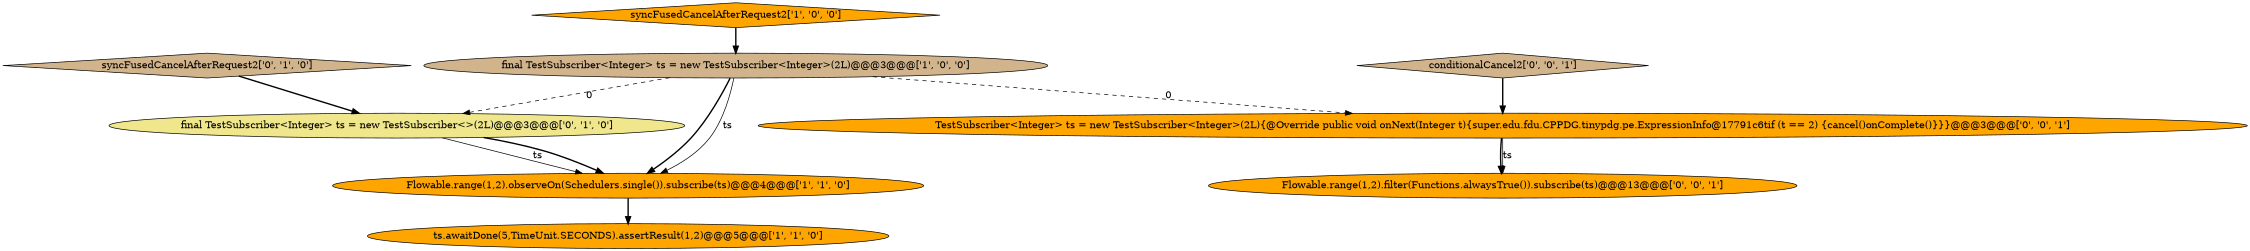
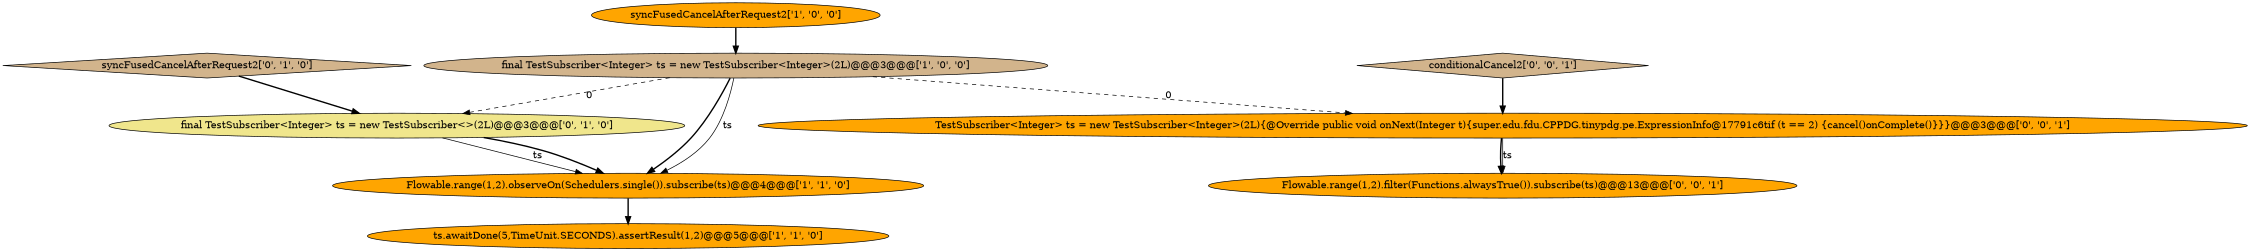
(736, 15) -> (736, 15)
